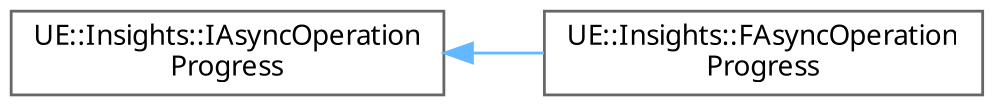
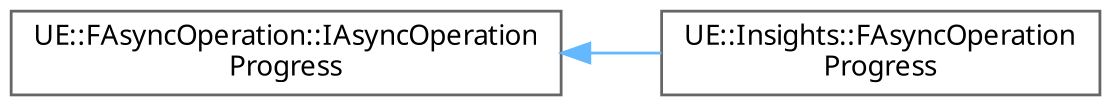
(228, 53) -> (286, 53)
